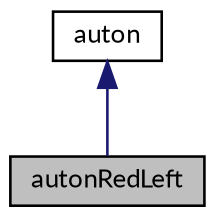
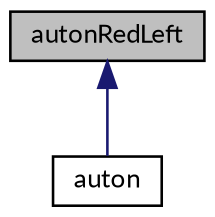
(107, 122) -> (107, 122)
